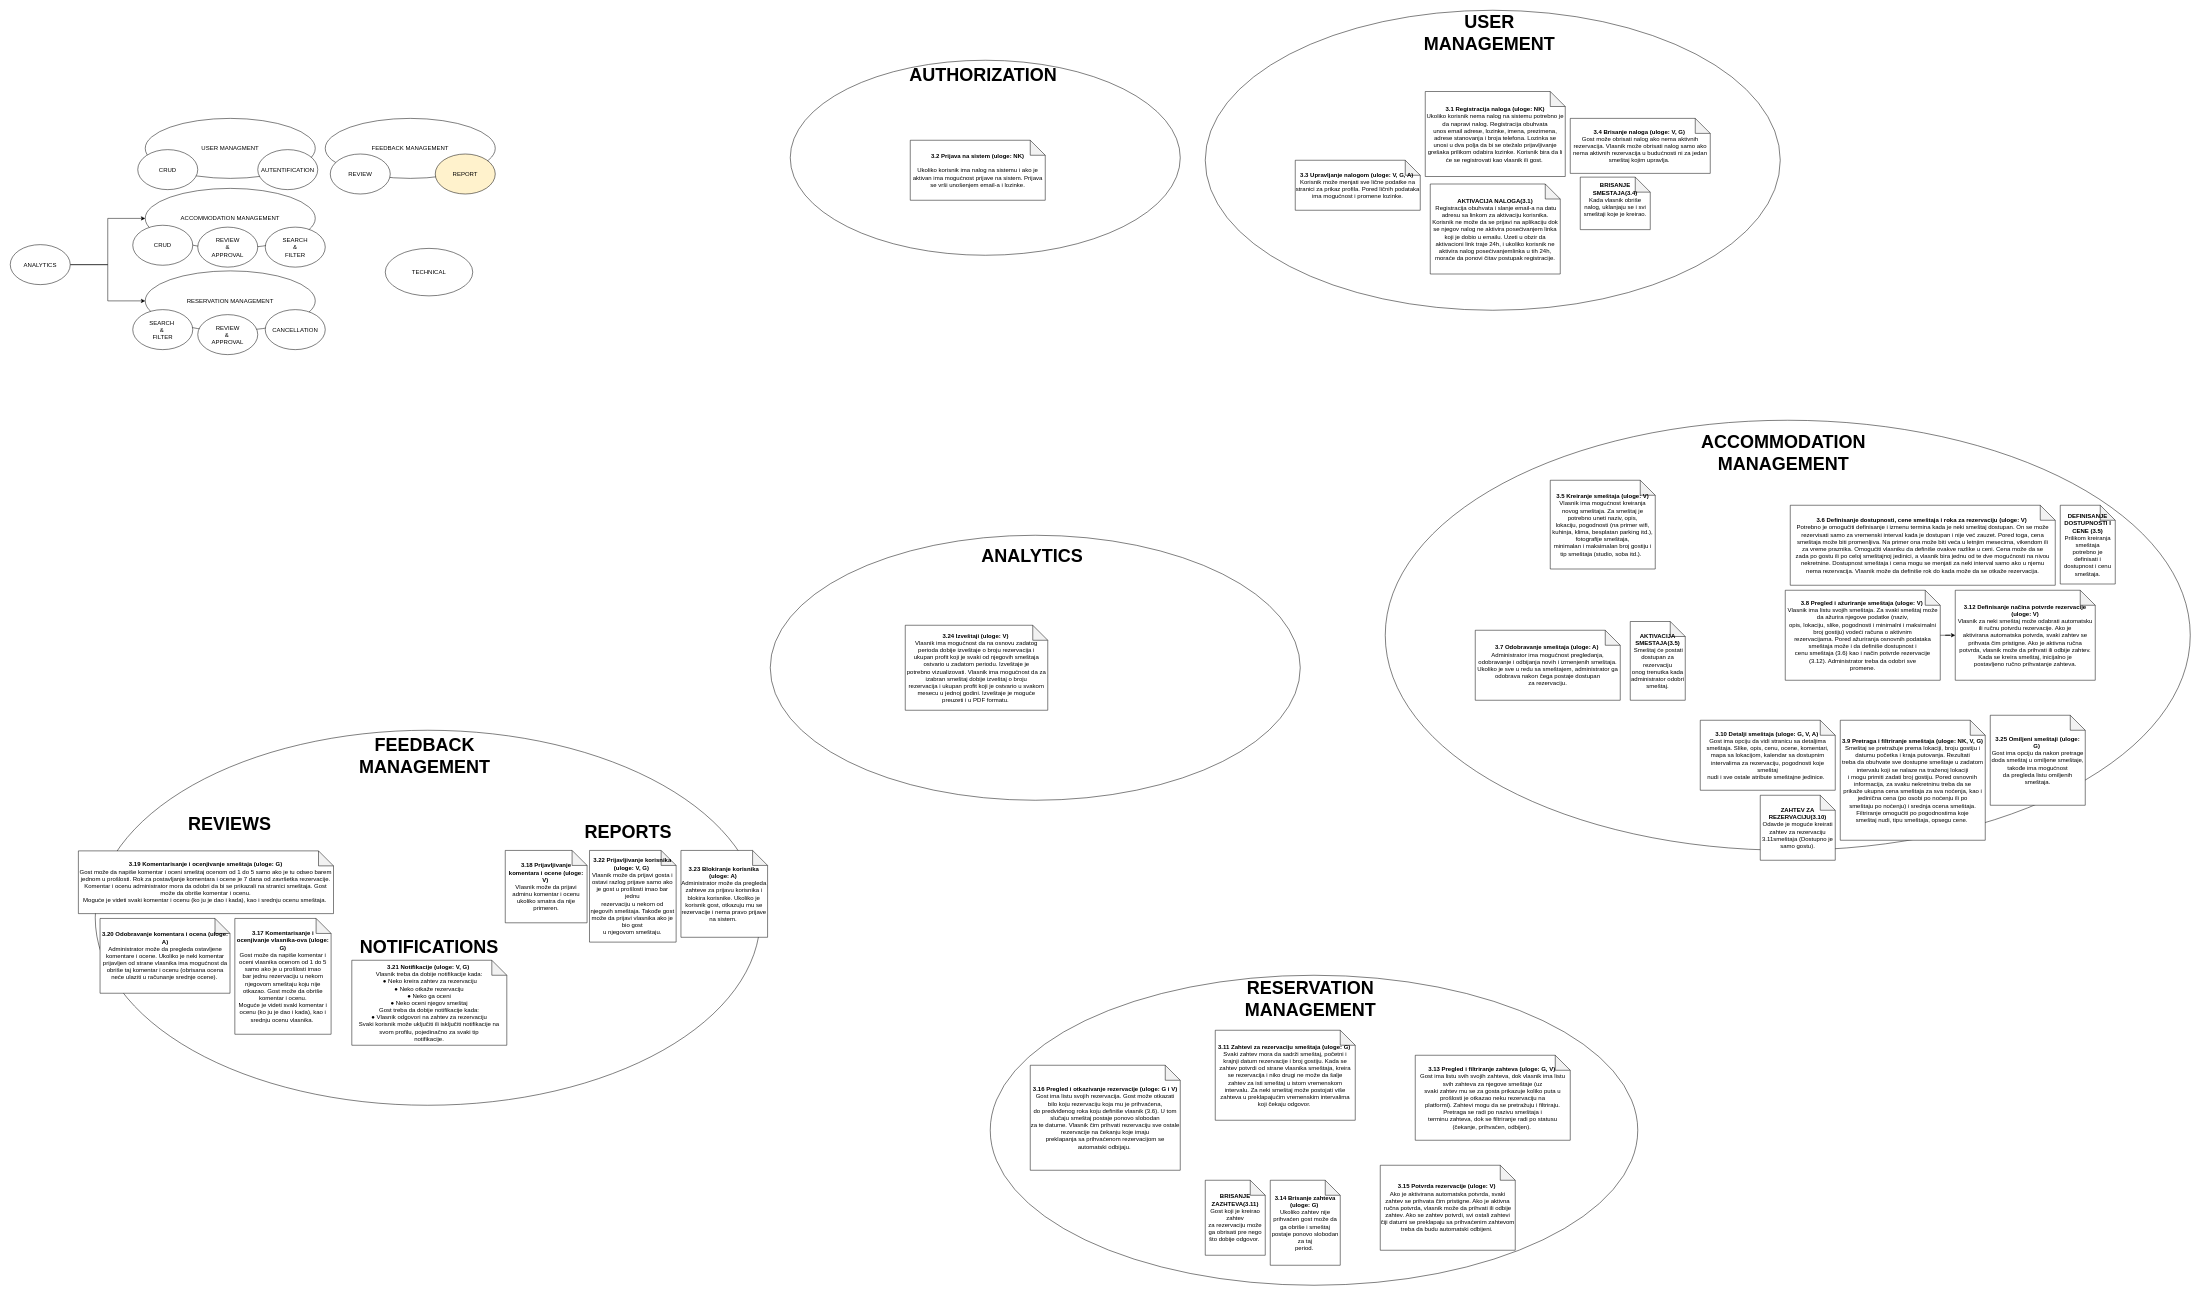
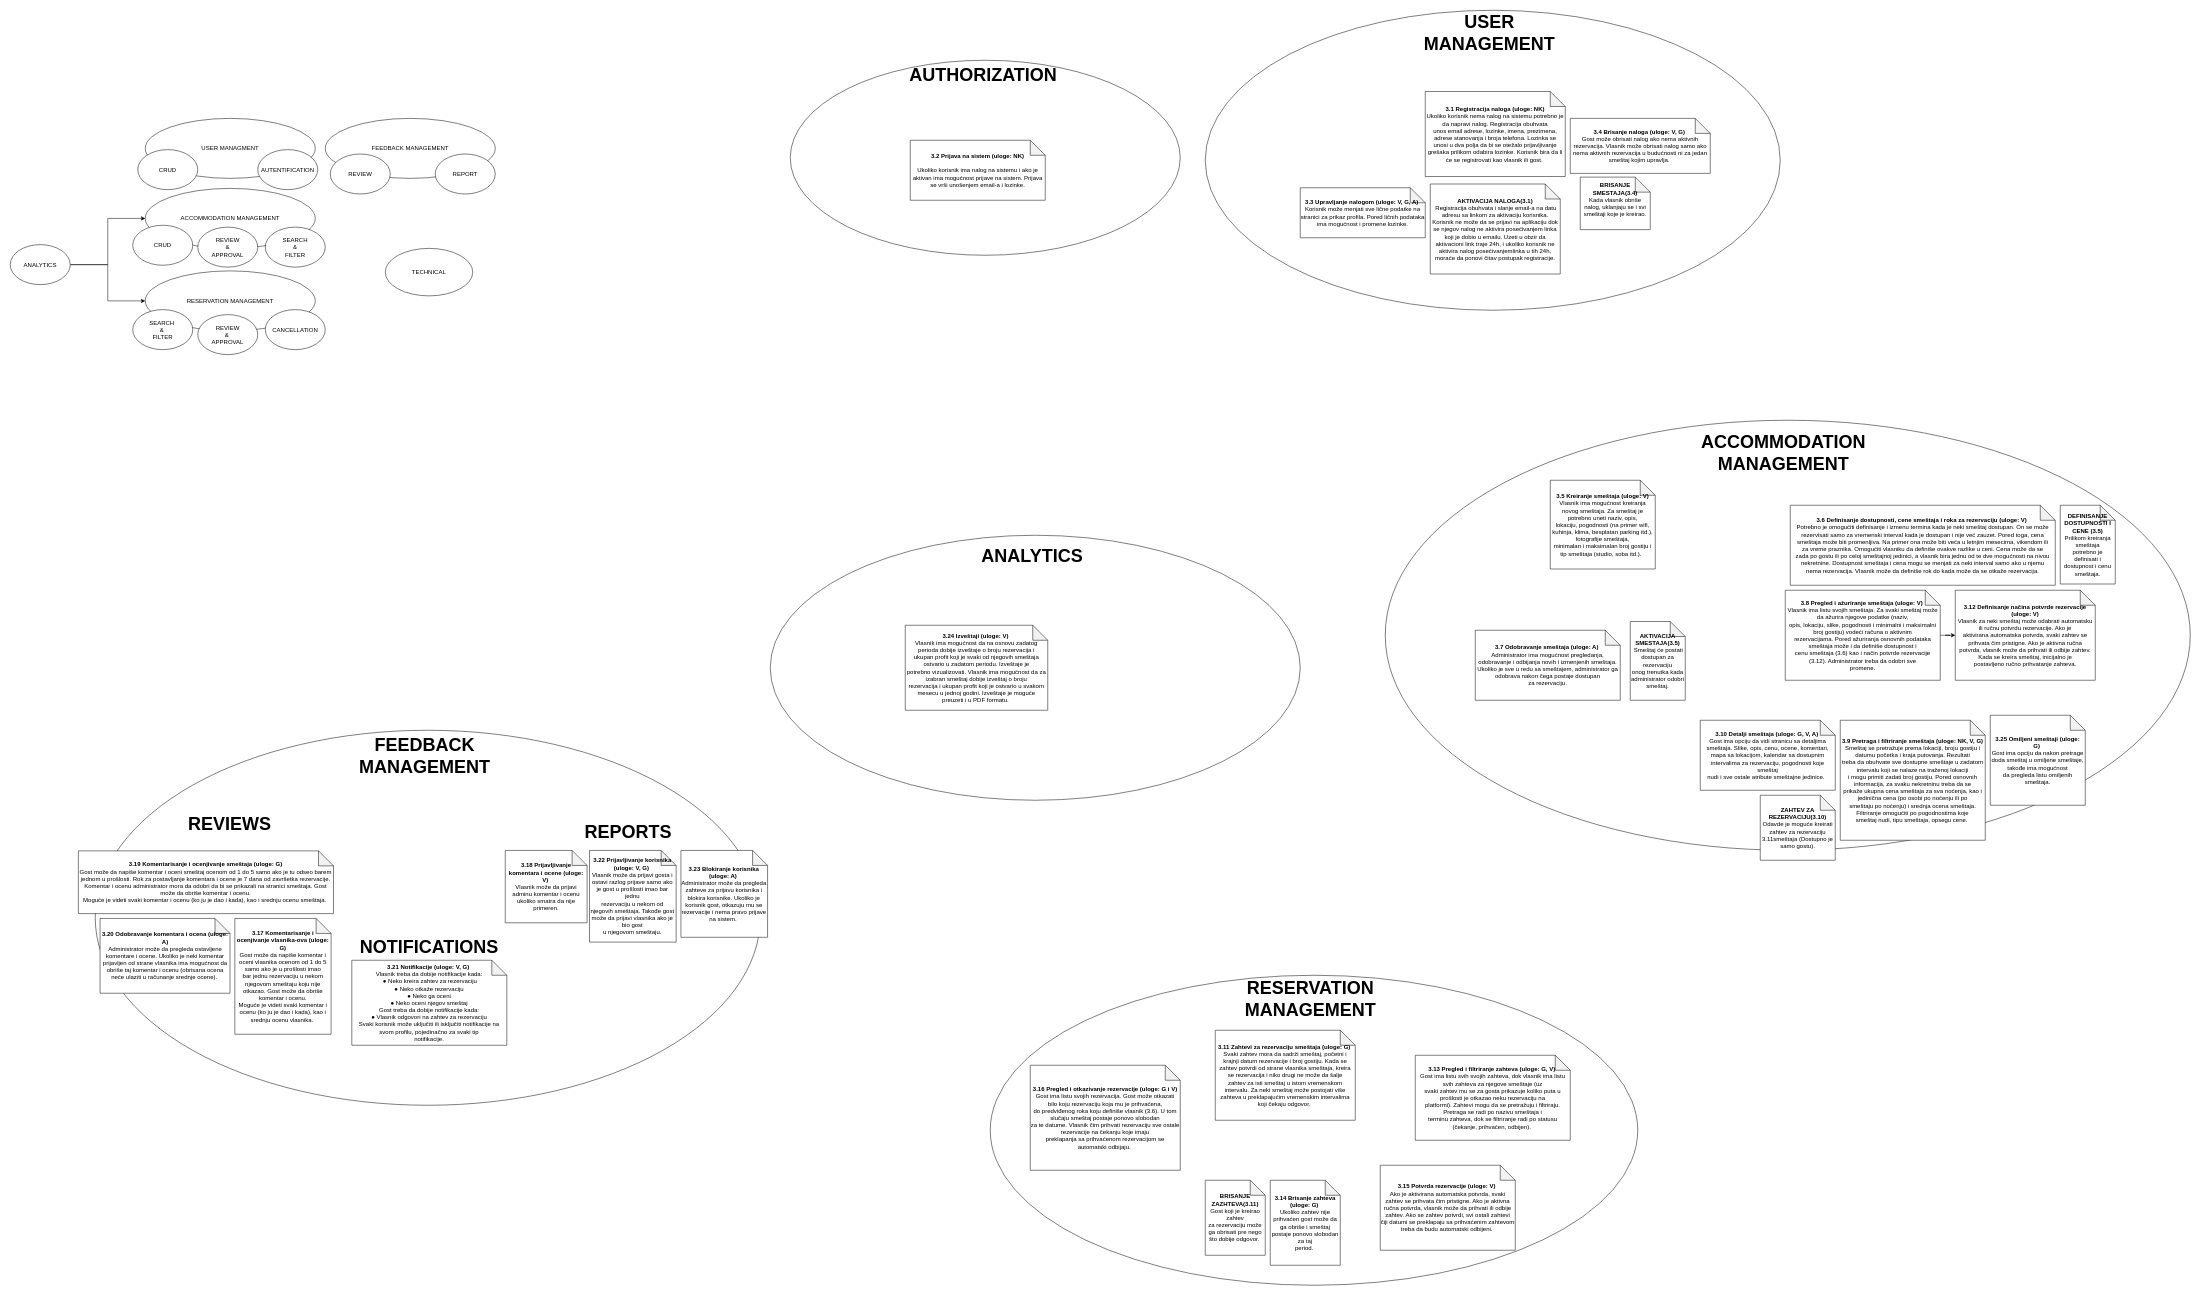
(465, 174) -> (465, 174)
(1358, 185) -> (1363, 213)
